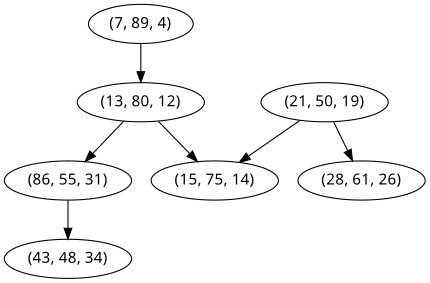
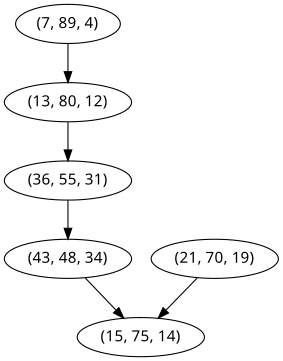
(325, 102) -> (215, 259)
(174, 137) -> (101, 294)
(68, 181) -> (68, 181)
(362, 181) -> none
